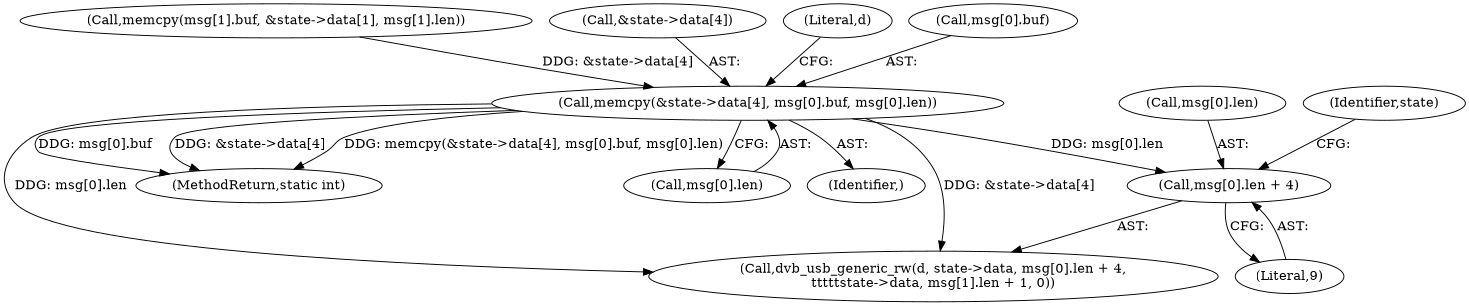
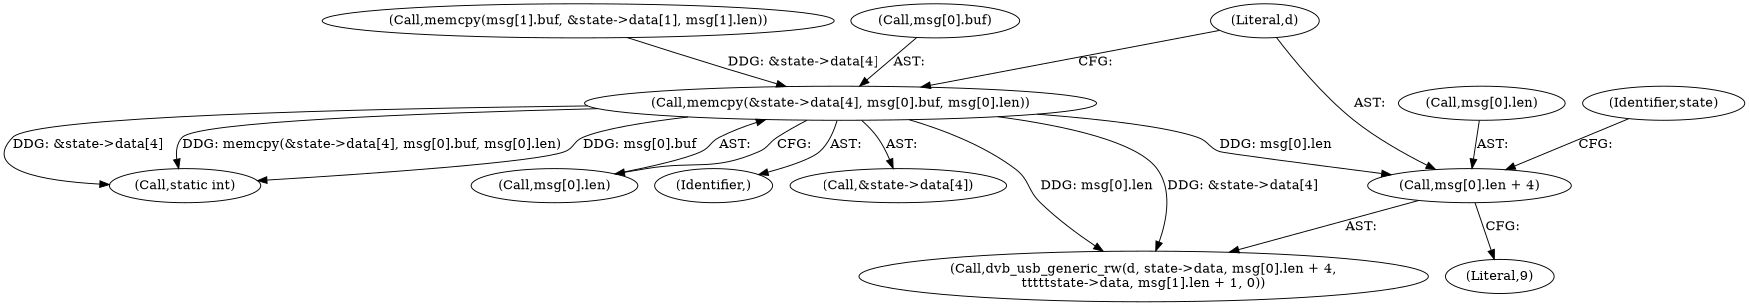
(699, 59) -> (878, 138)
(259, 186) -> (185, 186)
(1276, 232) -> (1343, 111)
